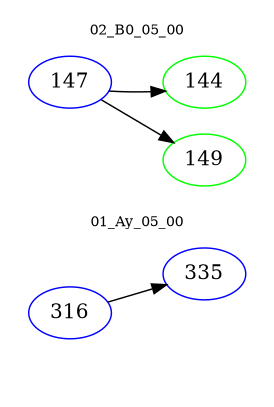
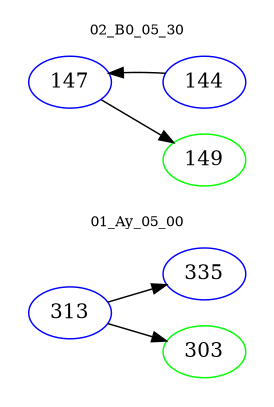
(137, 31) -> (137, 31)
(204, 82) -> (204, 82)
(130, 92) -> (145, 72)
(70, 313) -> (70, 313)
none -> (204, 352)
